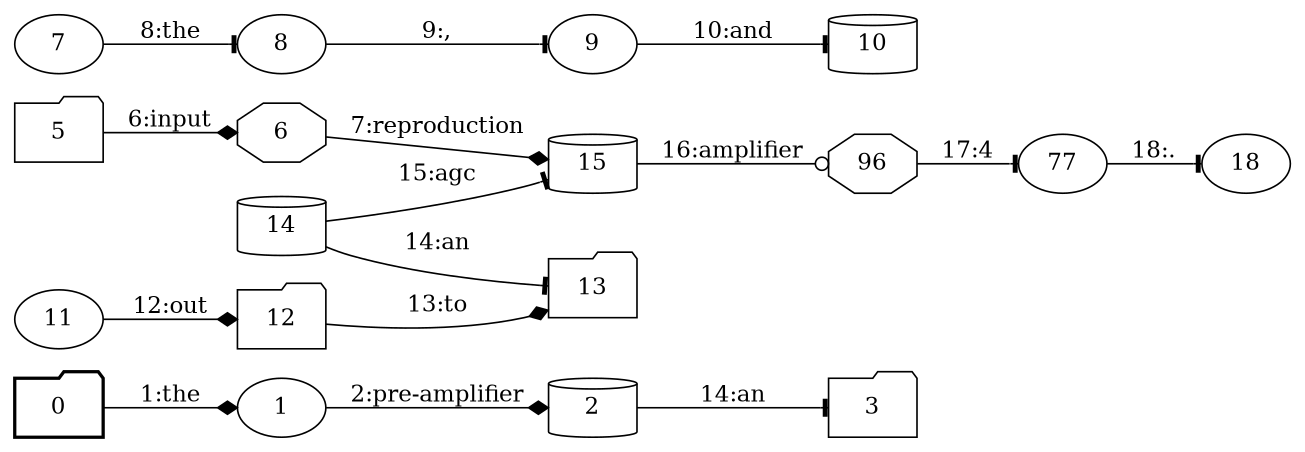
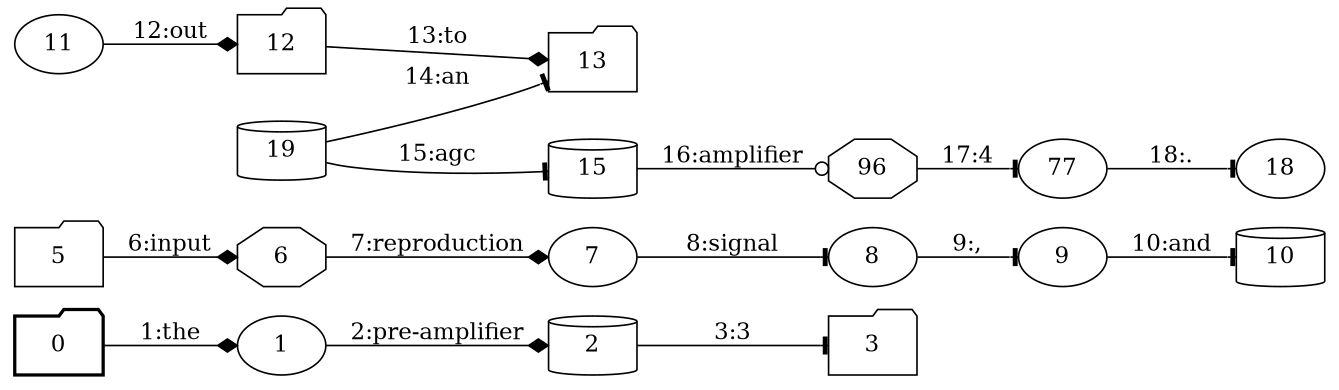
(170, 32) -> (733, 245)
(427, 147) -> (427, 257)
(282, 226) -> (282, 151)
(733, 395) -> (733, 333)
